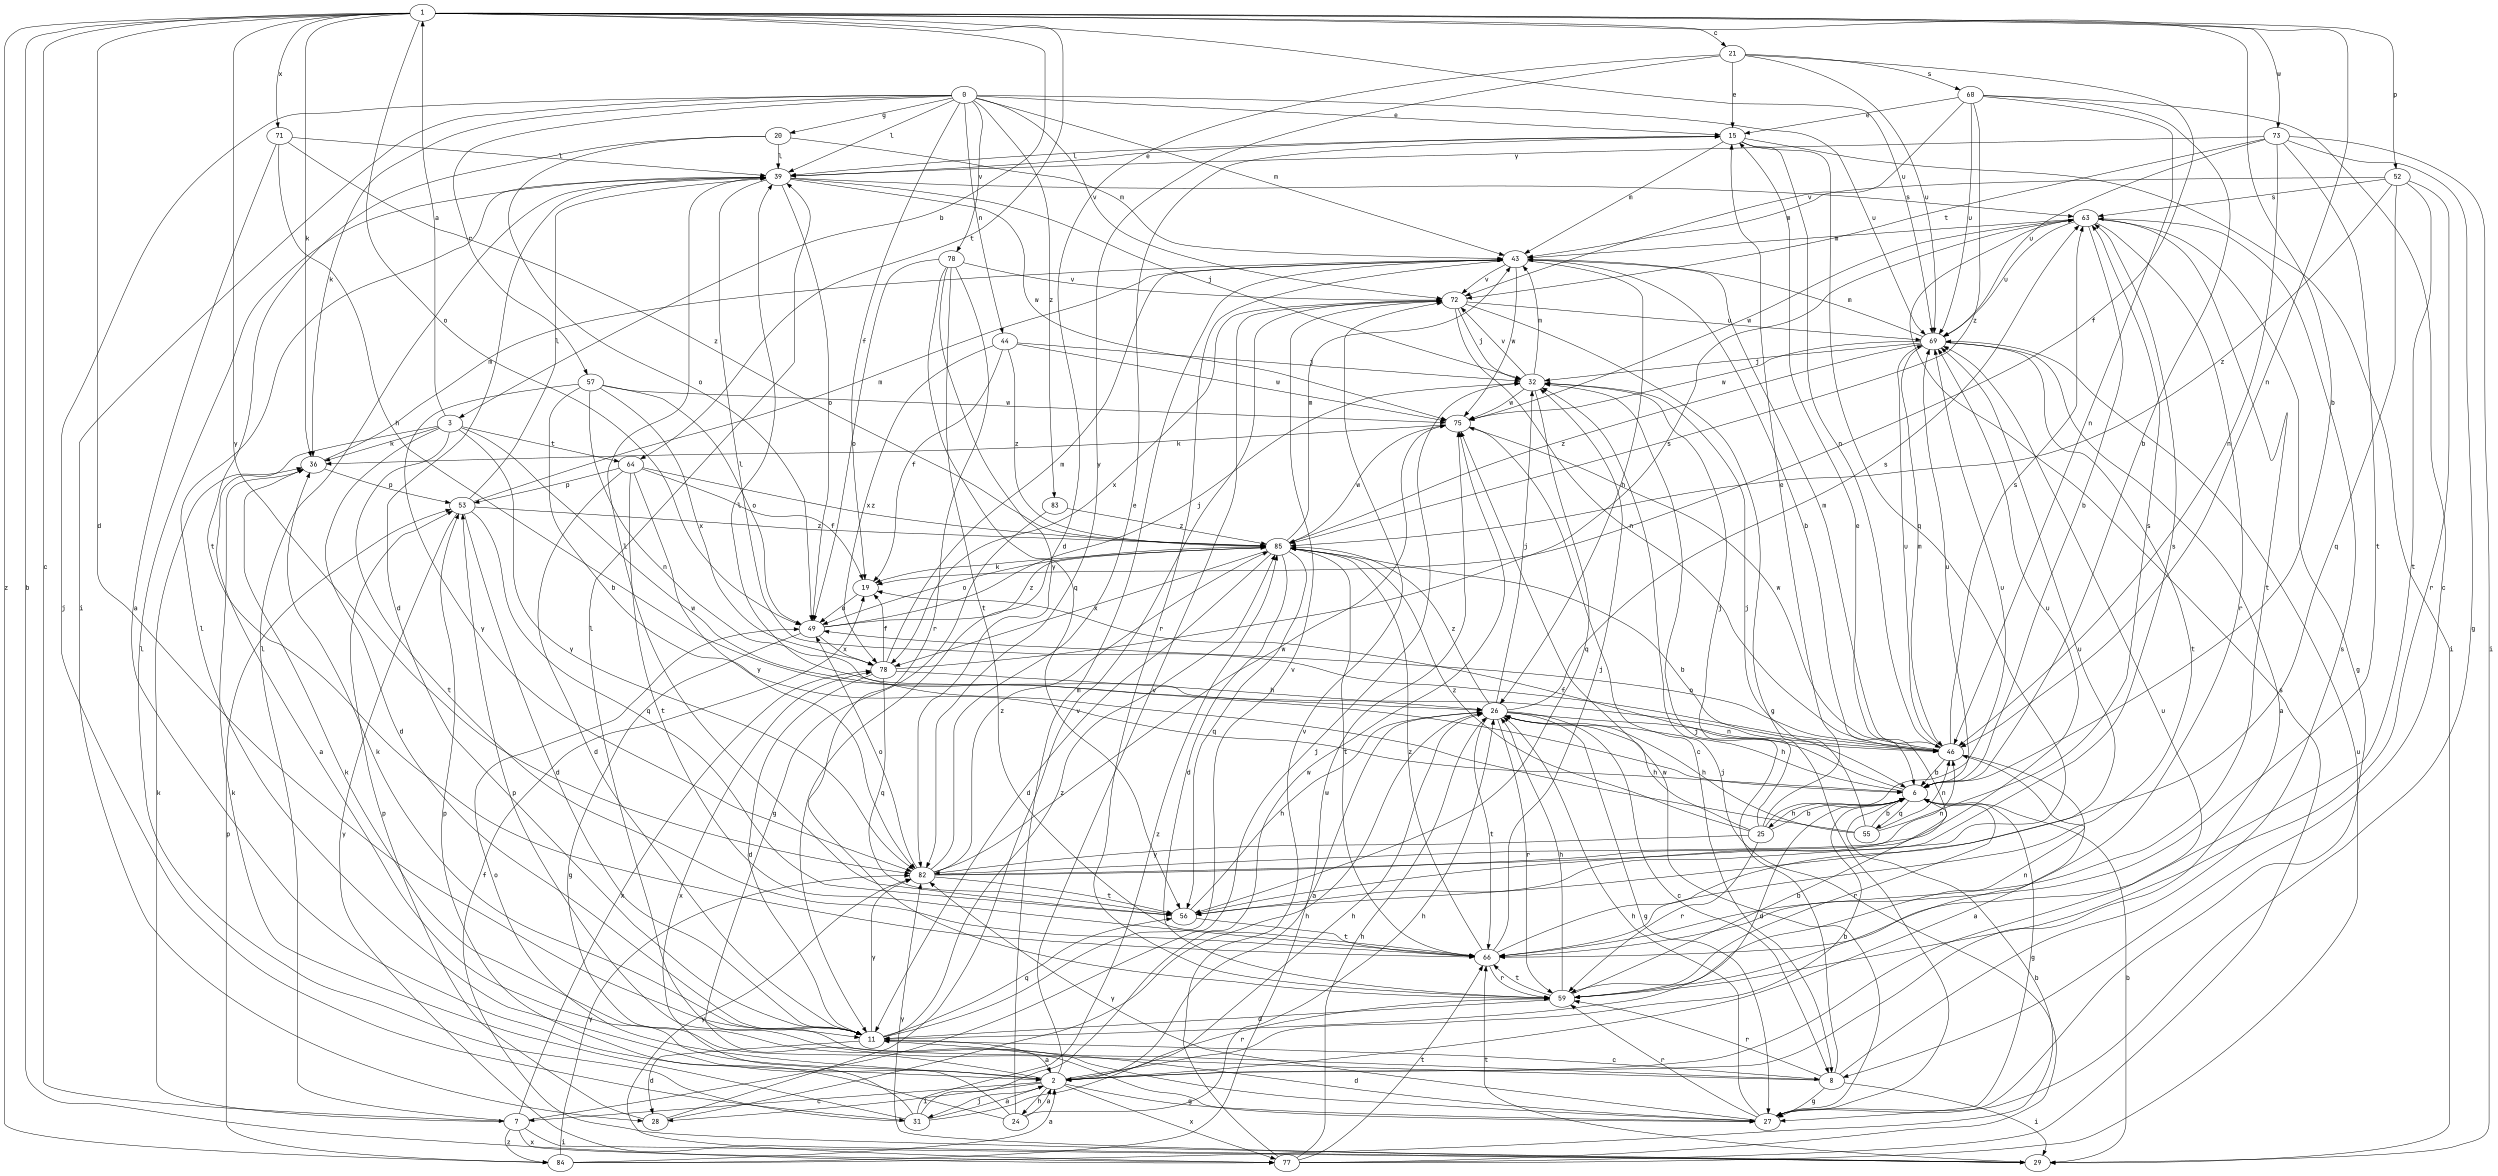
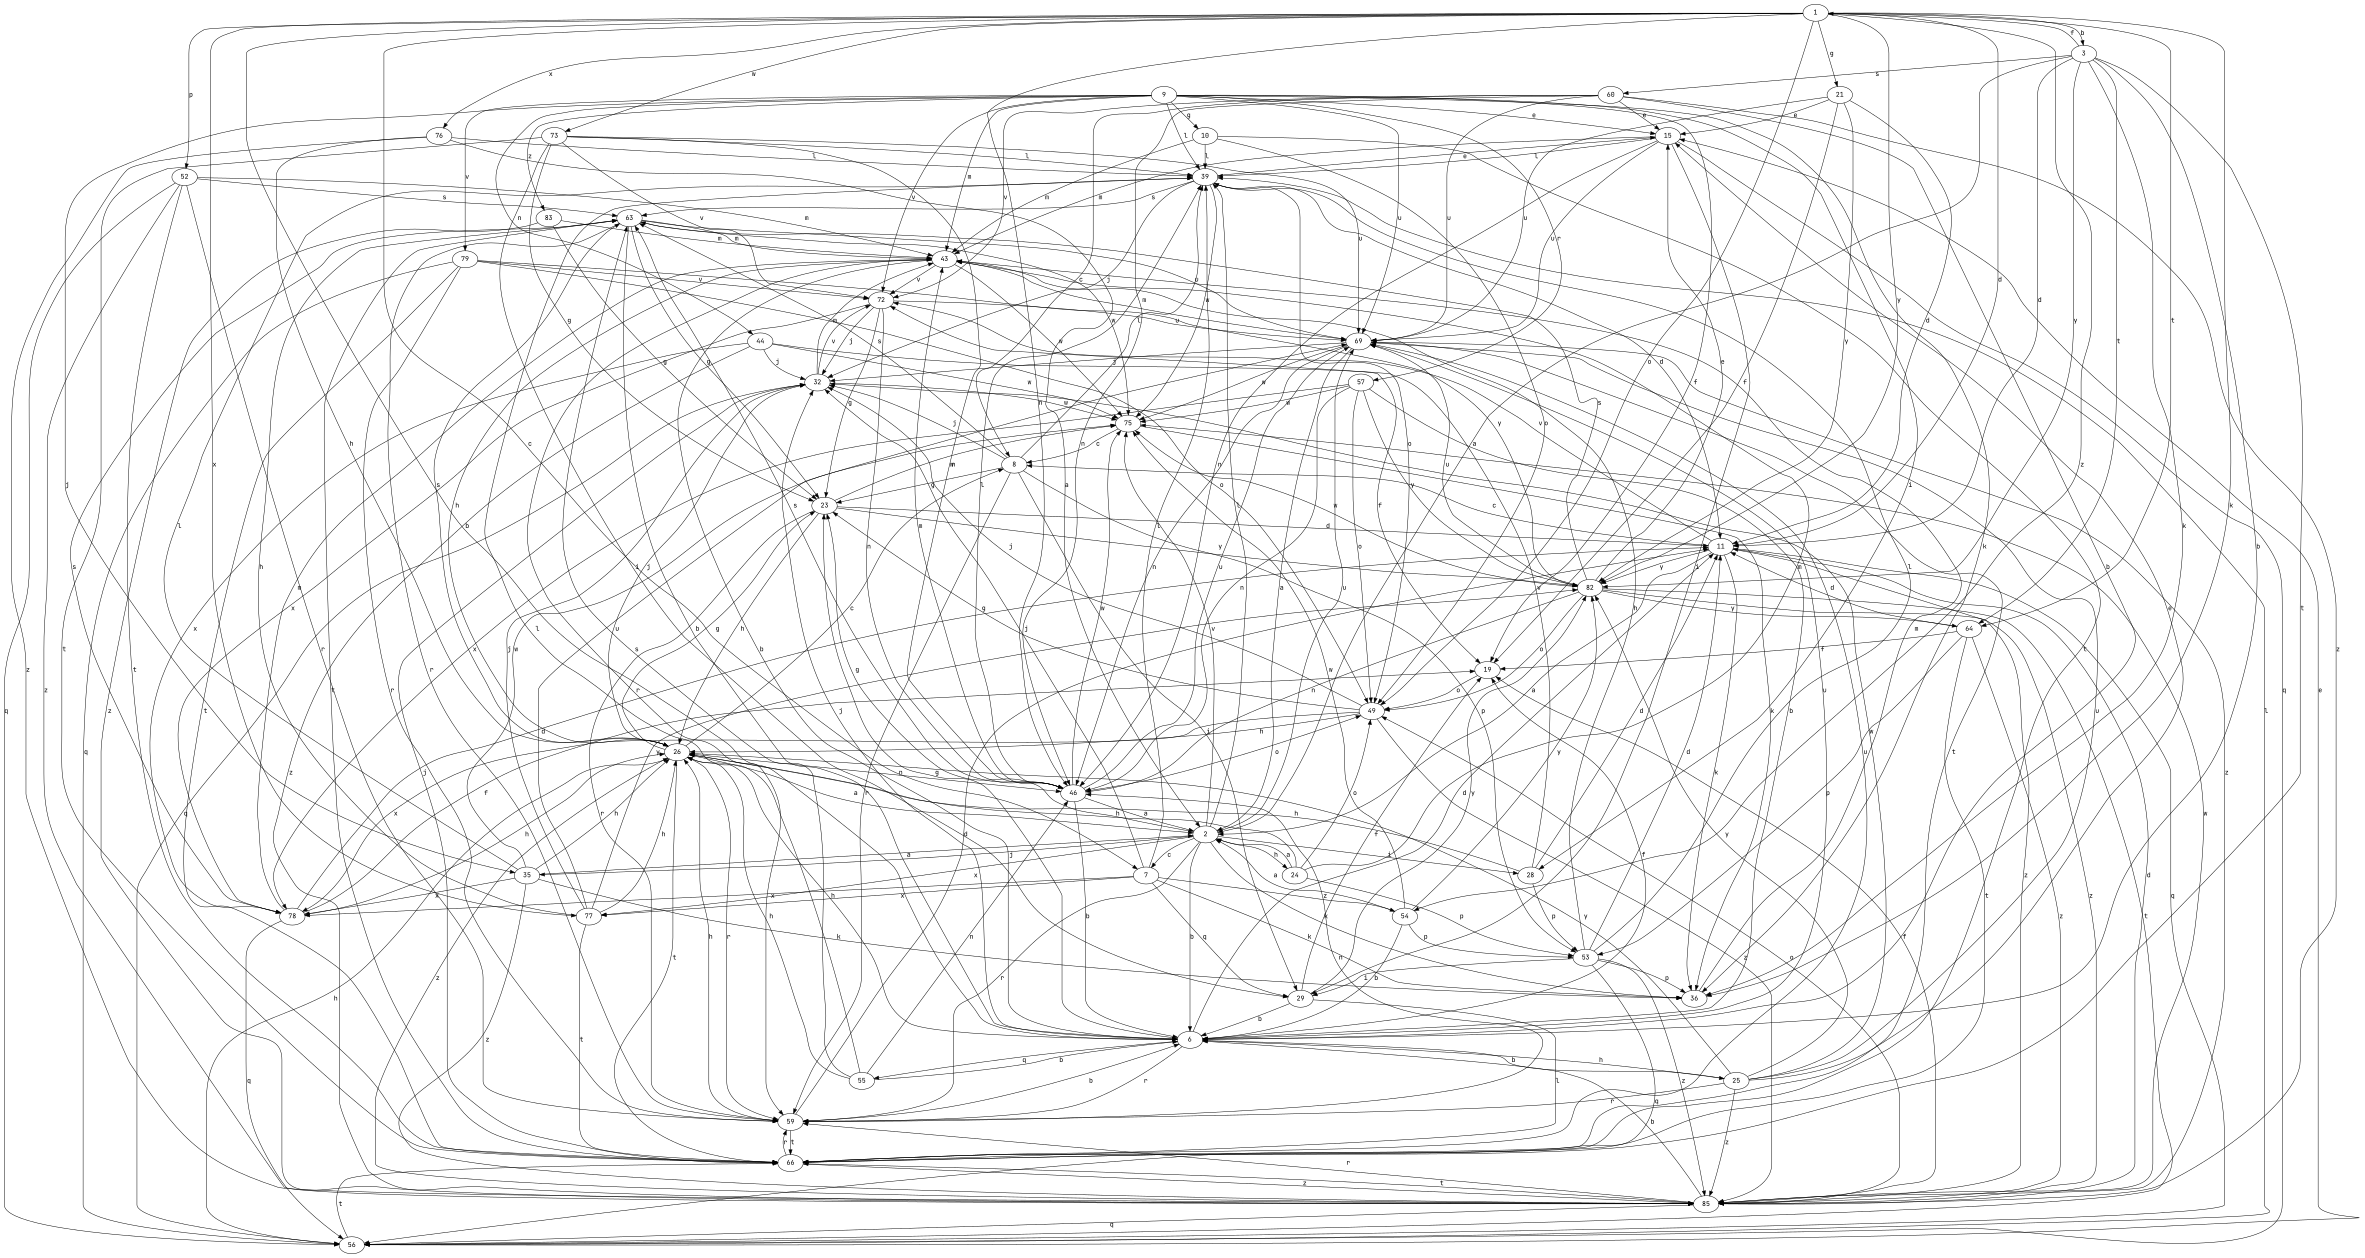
(1716, 33) -> (1832, 54)
(1267, 47) -> (1539, 273)
(1884, 67) -> (1850, 74)
(964, 95) -> (1164, 95)
(280, 136) -> (439, 136)
(778, 136) -> (1205, 136)
(1517, 157) -> (1027, 157)
(437, 218) -> (2072, 33)
(1946, 218) -> (702, 218)
(952, 259) -> (465, 259)
(1324, 345) -> (725, 243)
(880, 382) -> (1636, 608)
(384, 488) -> (1637, 970)
(1920, 547) -> (1154, 567)
(998, 567) -> (1905, 937)
(1745, 567) -> (887, 783)
(28, 588) -> (215, 465)
(693, 608) -> (2258, 547)
(1720, 608) -> (1872, 732)
(1084, 609) -> none
(1186, 611) -> (1210, 631)
(1035, 654) -> (982, 457)
(2281, 691) -> (261, 567)
(795, 697) -> (1776, 616)
none -> (1028, 745)
(1295, 748) -> none
(1189, 773) -> (1348, 1163)
(1655, 773) -> (1586, 917)
(344, 834) -> (1366, 978)
(757, 1048) -> (1631, 717)
(1486, 1060) -> (1558, 1081)
(917, 1122) -> (527, 876)
(1768, 1122) -> (824, 506)
(564, 1143) -> (1205, 937)
(561, 1163) -> (1405, 917)
